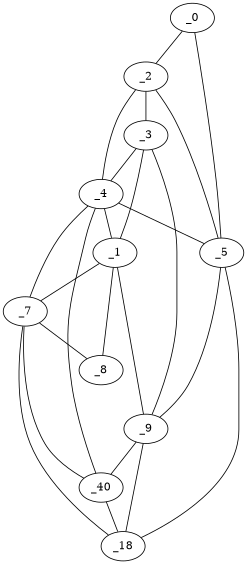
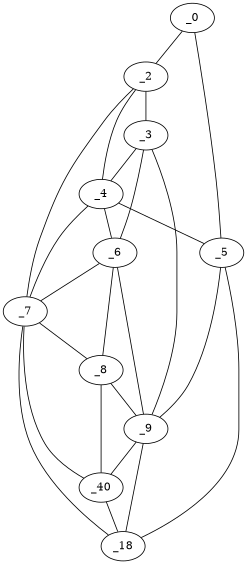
(193, 161) -> (63, 184)
(115, 253) -> (115, 253)
(68, 334) -> (101, 429)
none -> (124, 399)
